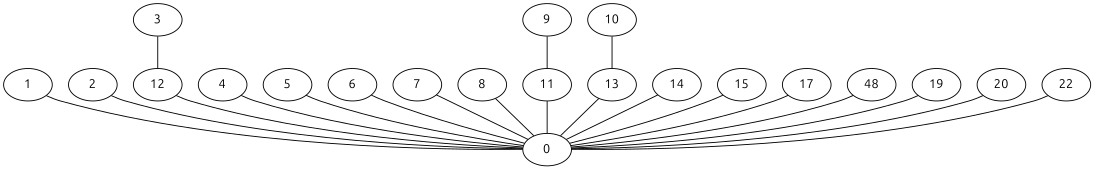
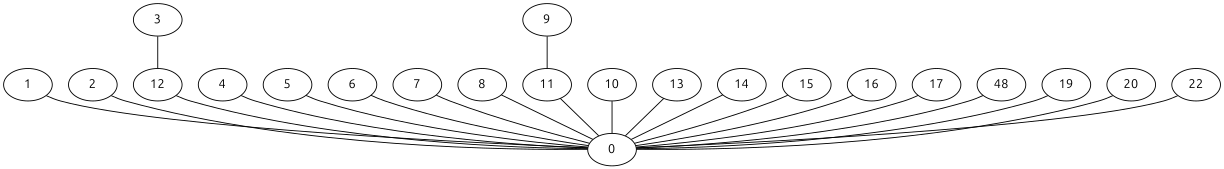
(612, 52) -> (612, 117)
none -> (872, 85)
